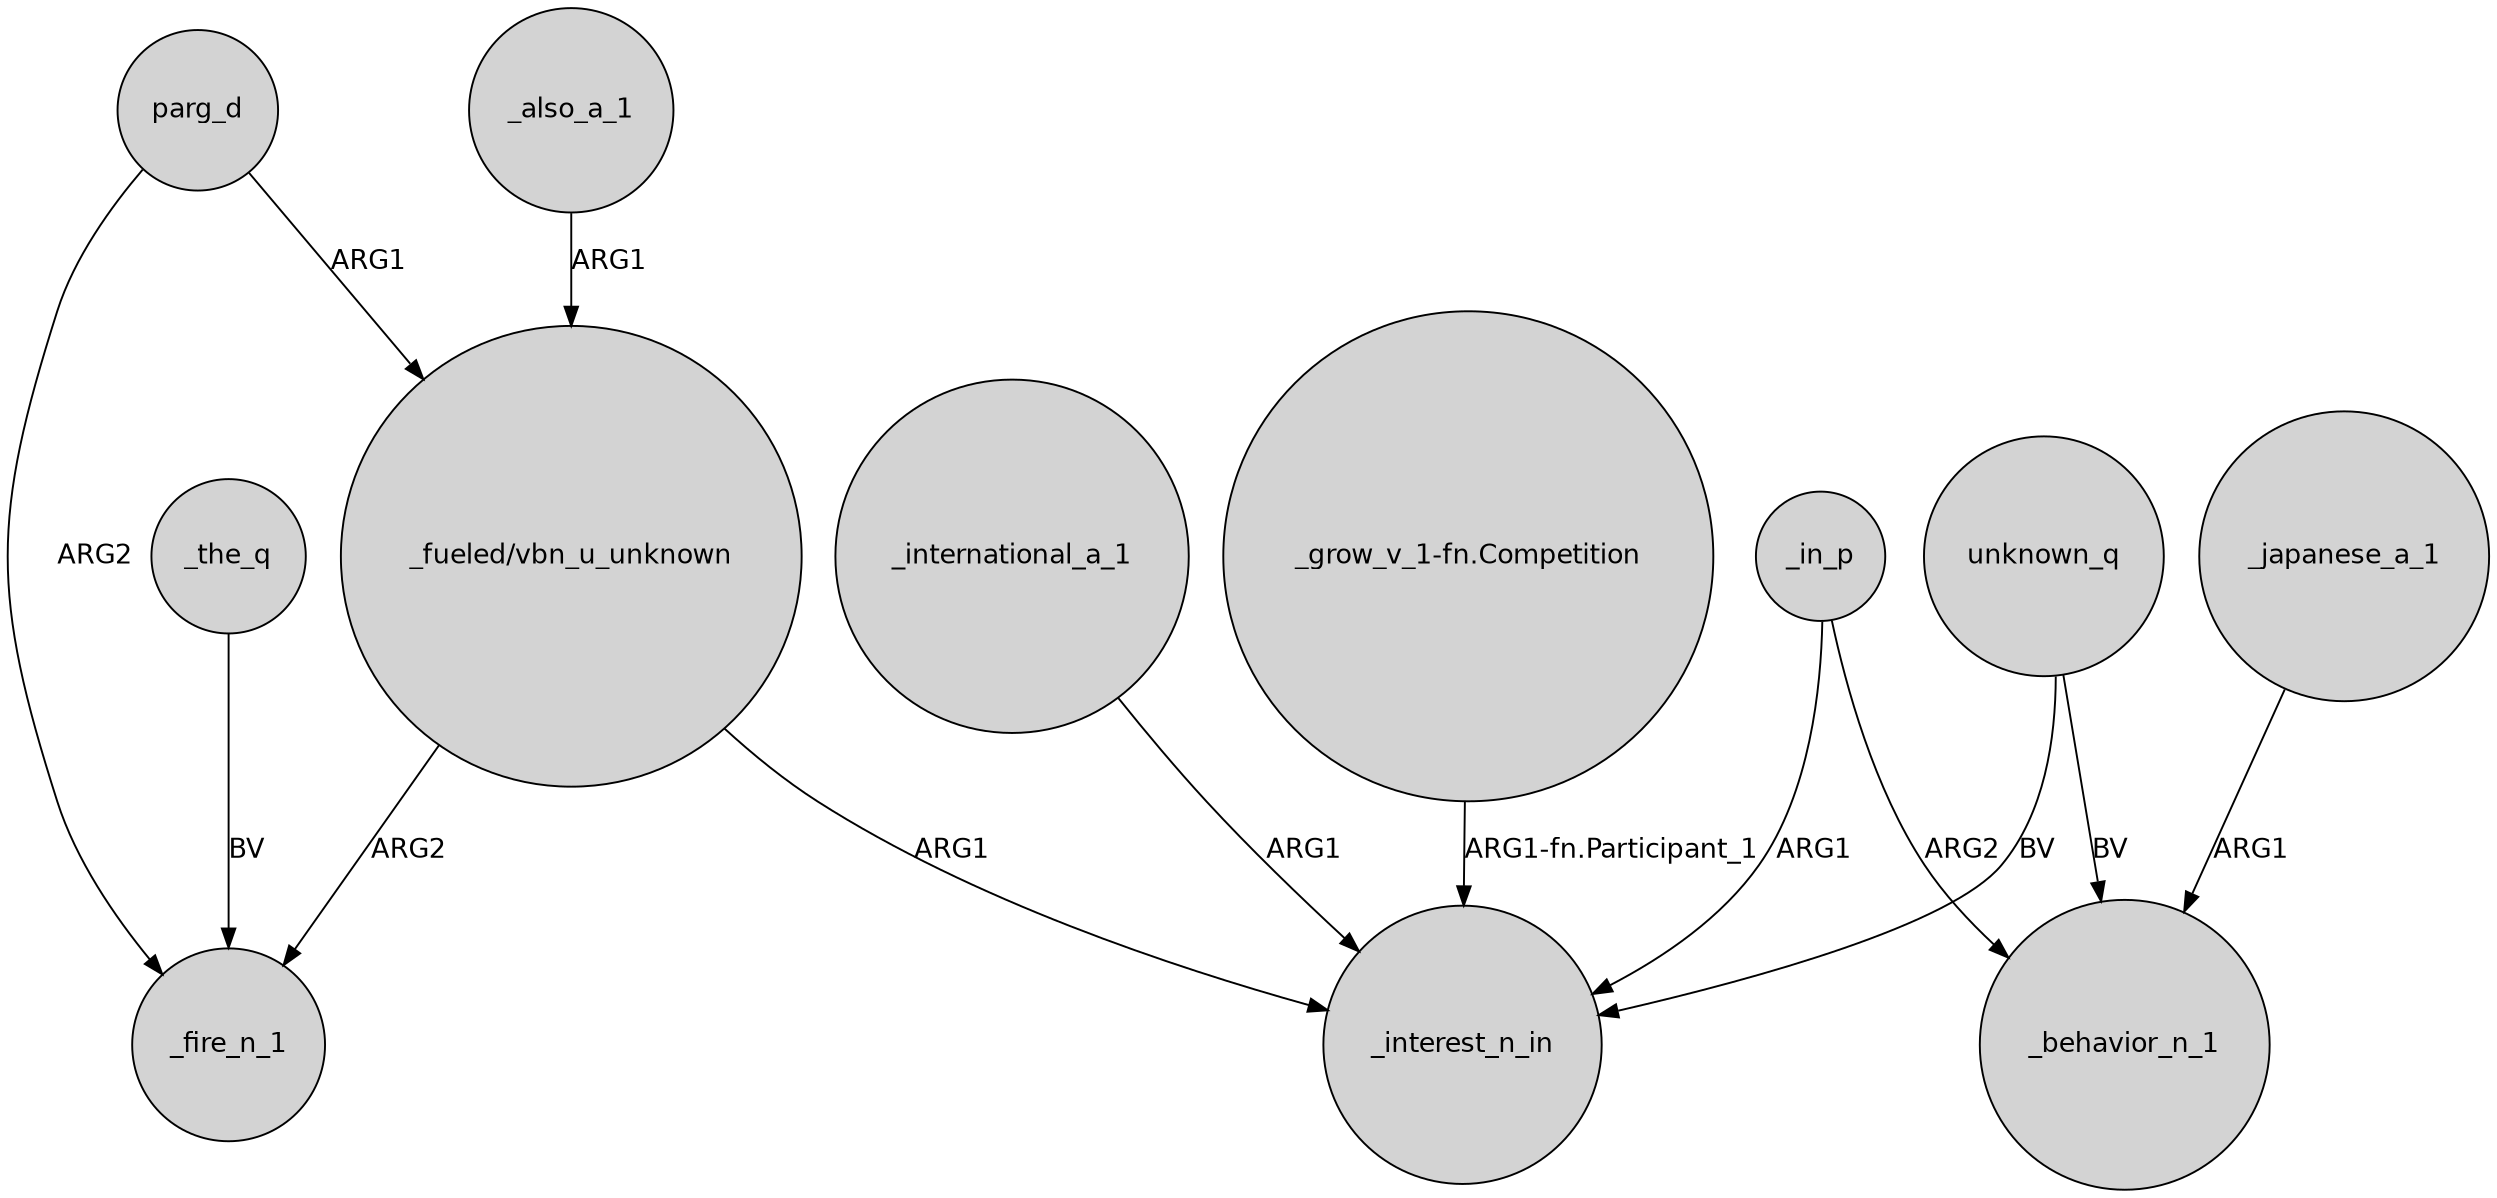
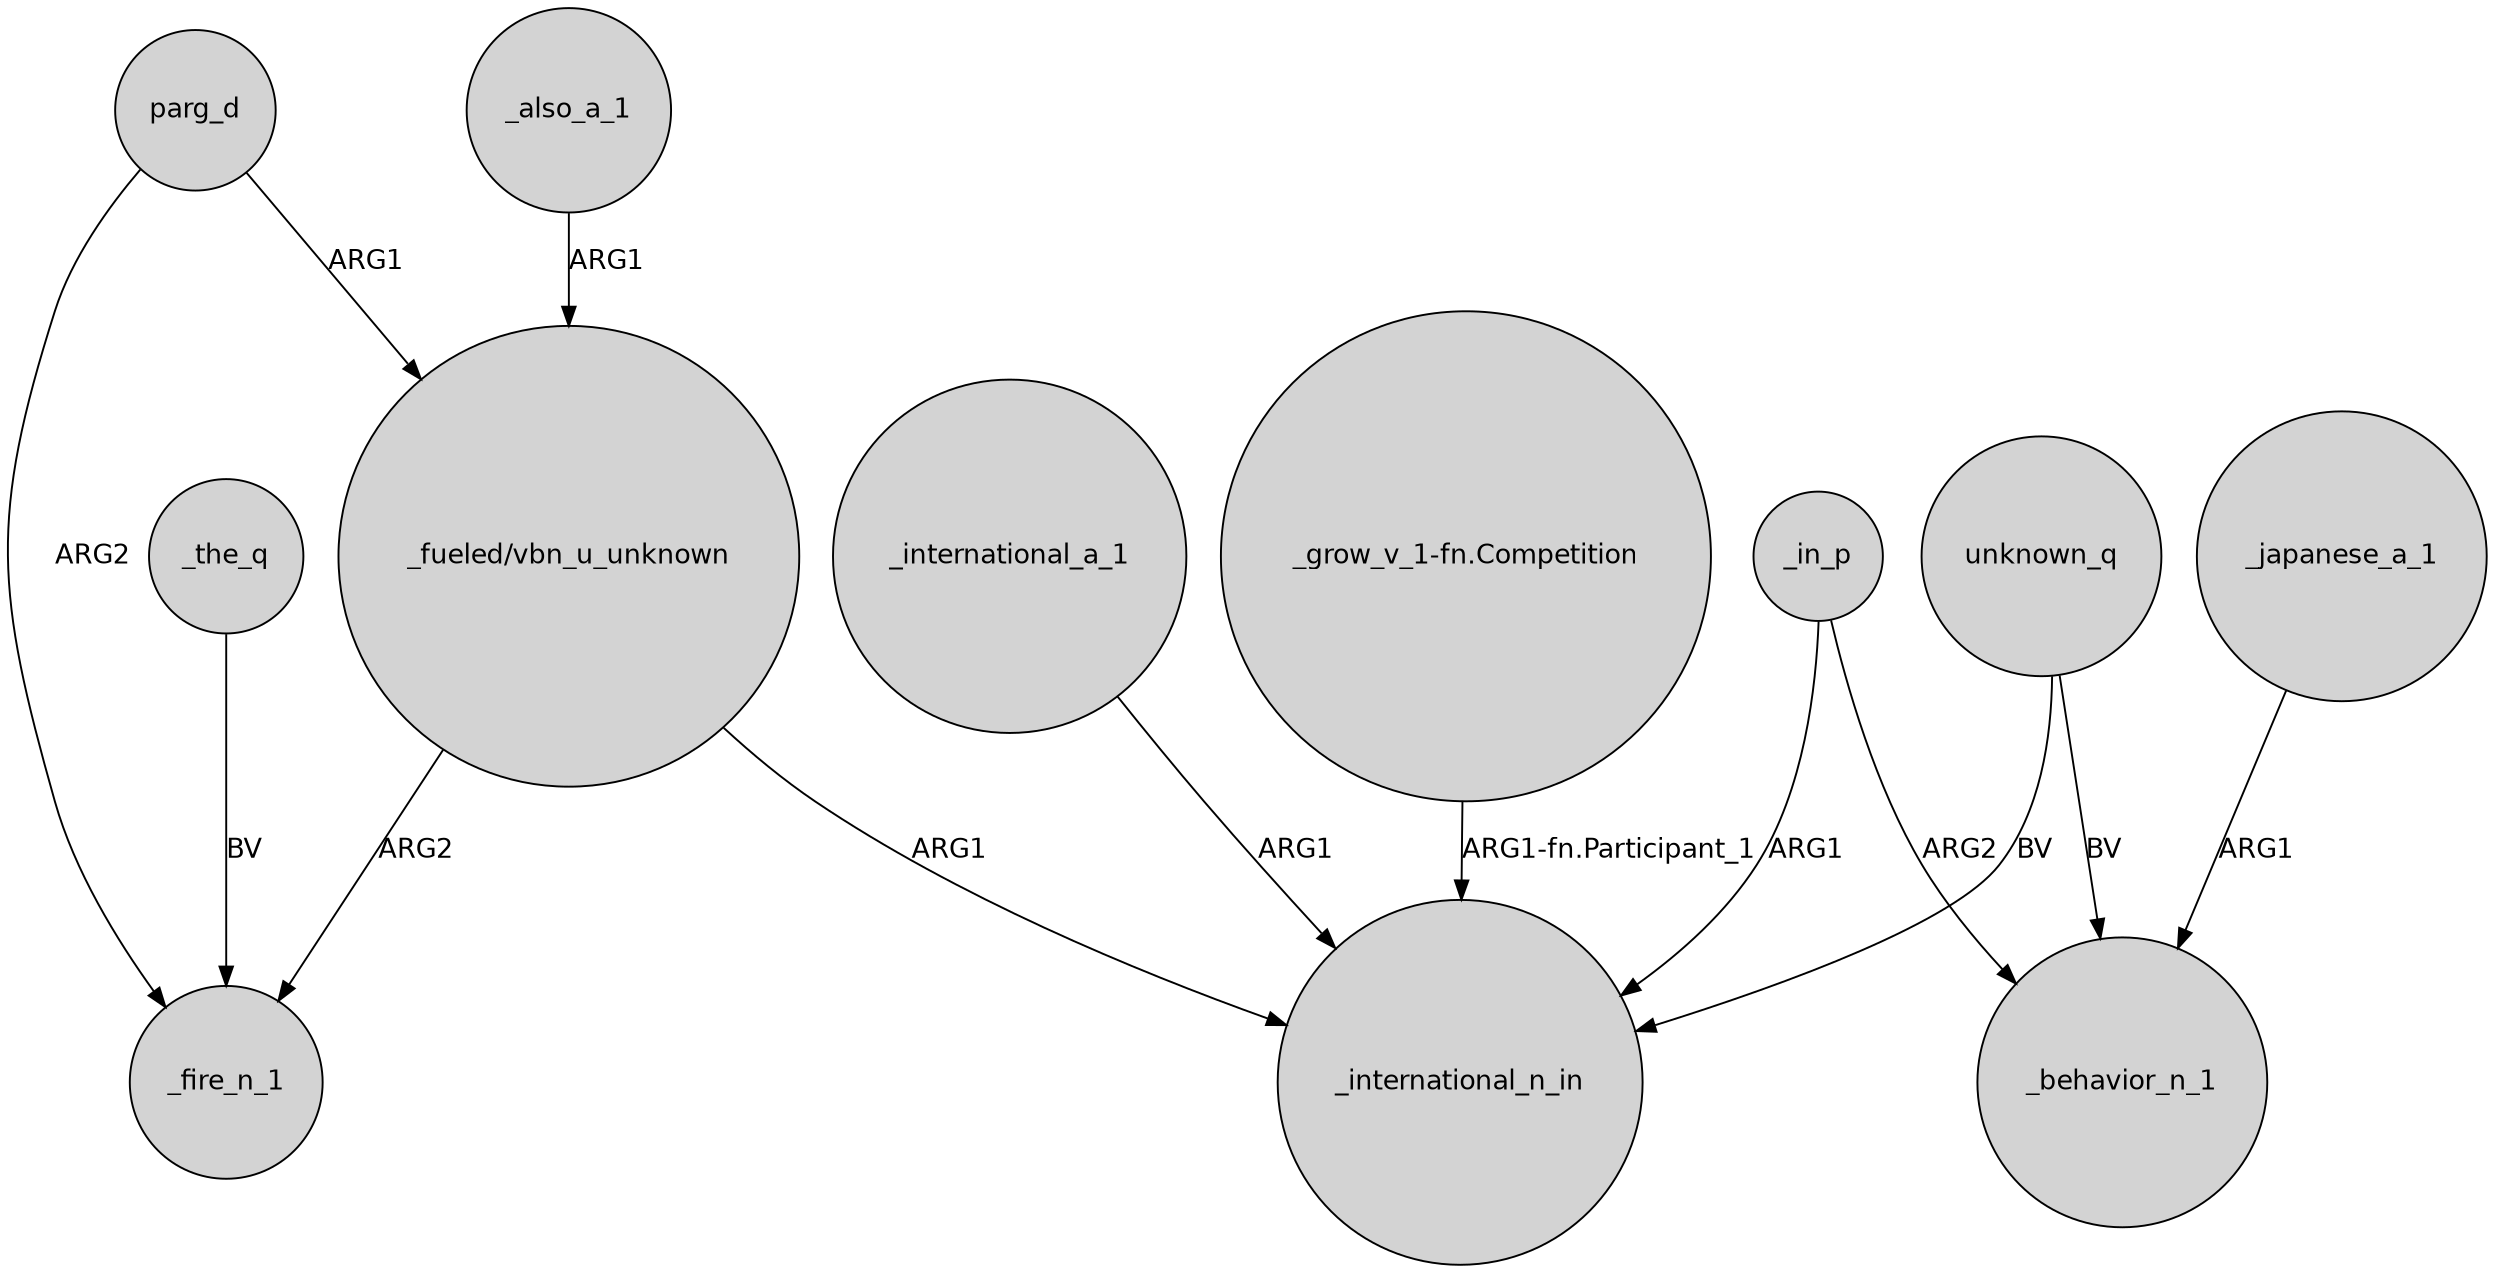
(1463, 1045) -> (1460, 1082)
